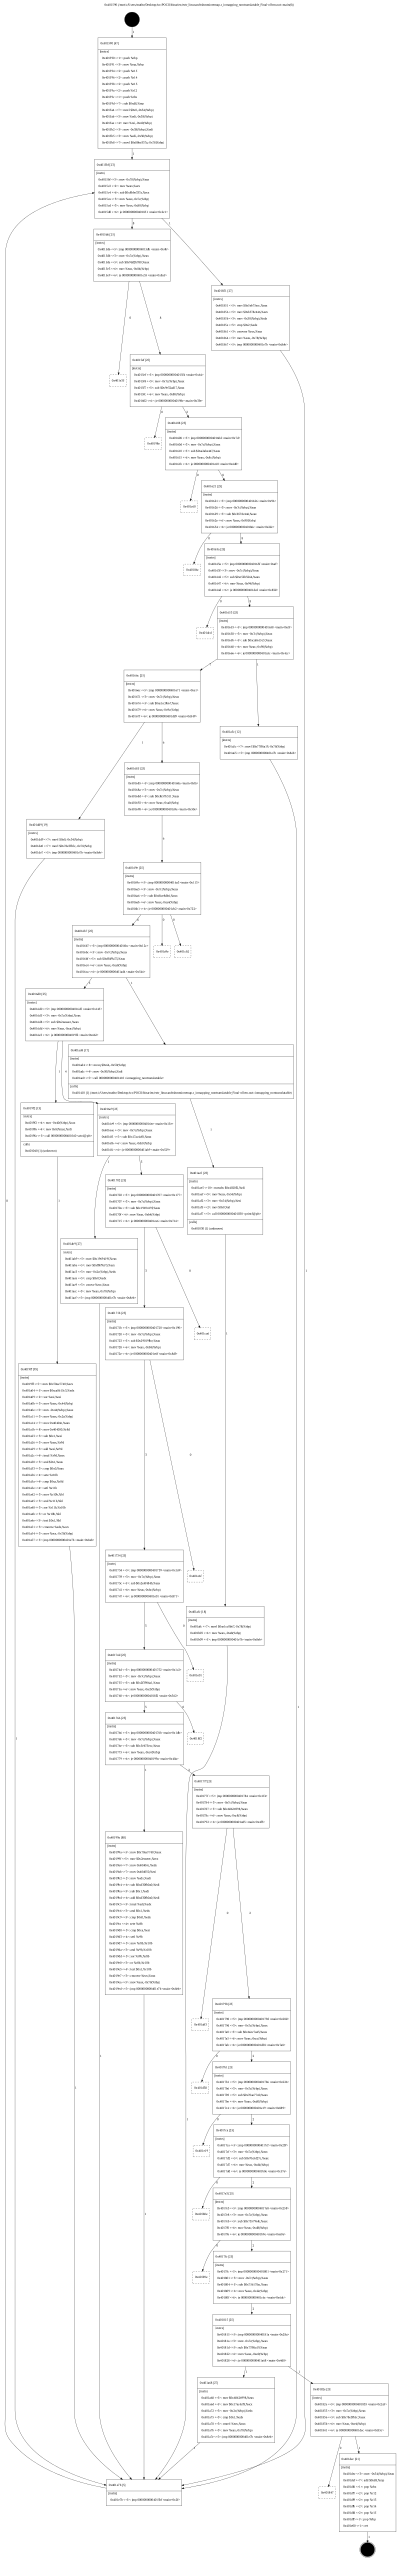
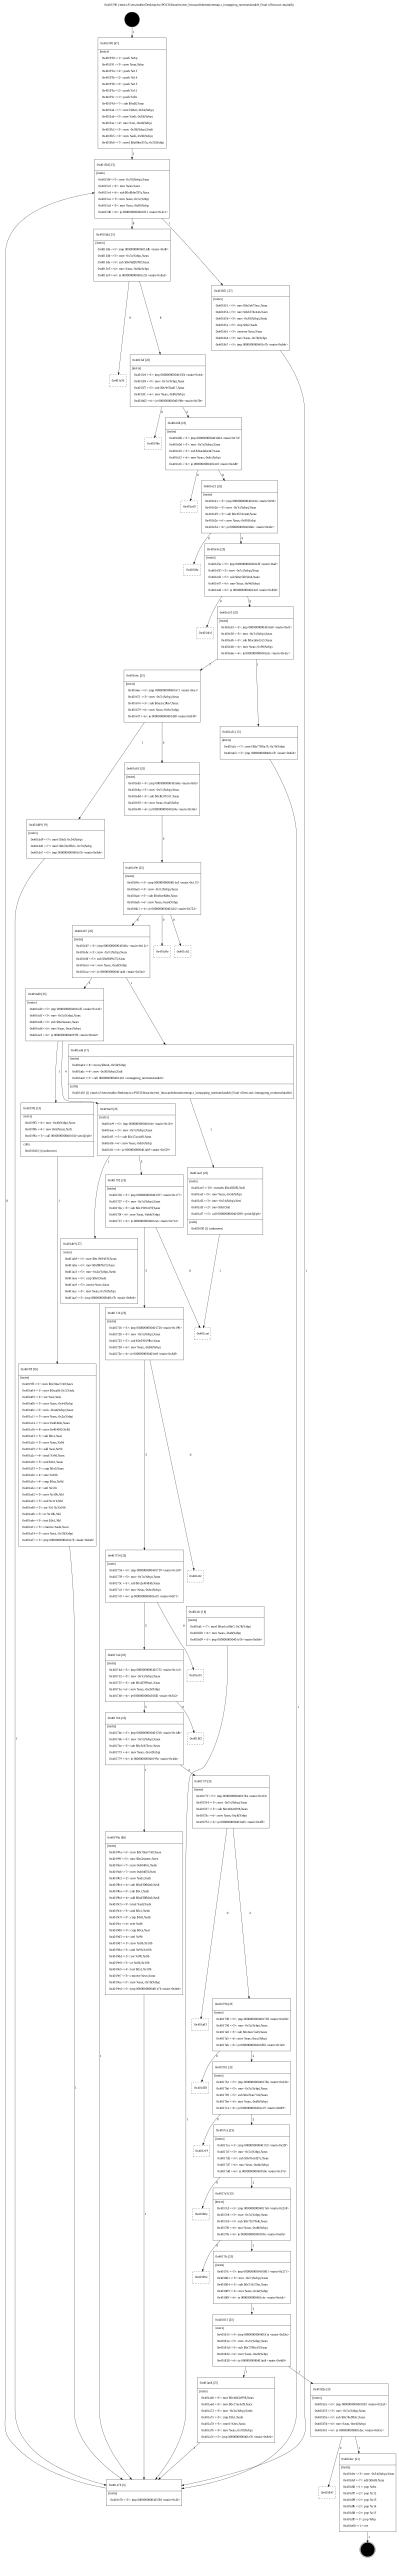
(225, 1419) -> (212, 1280)
